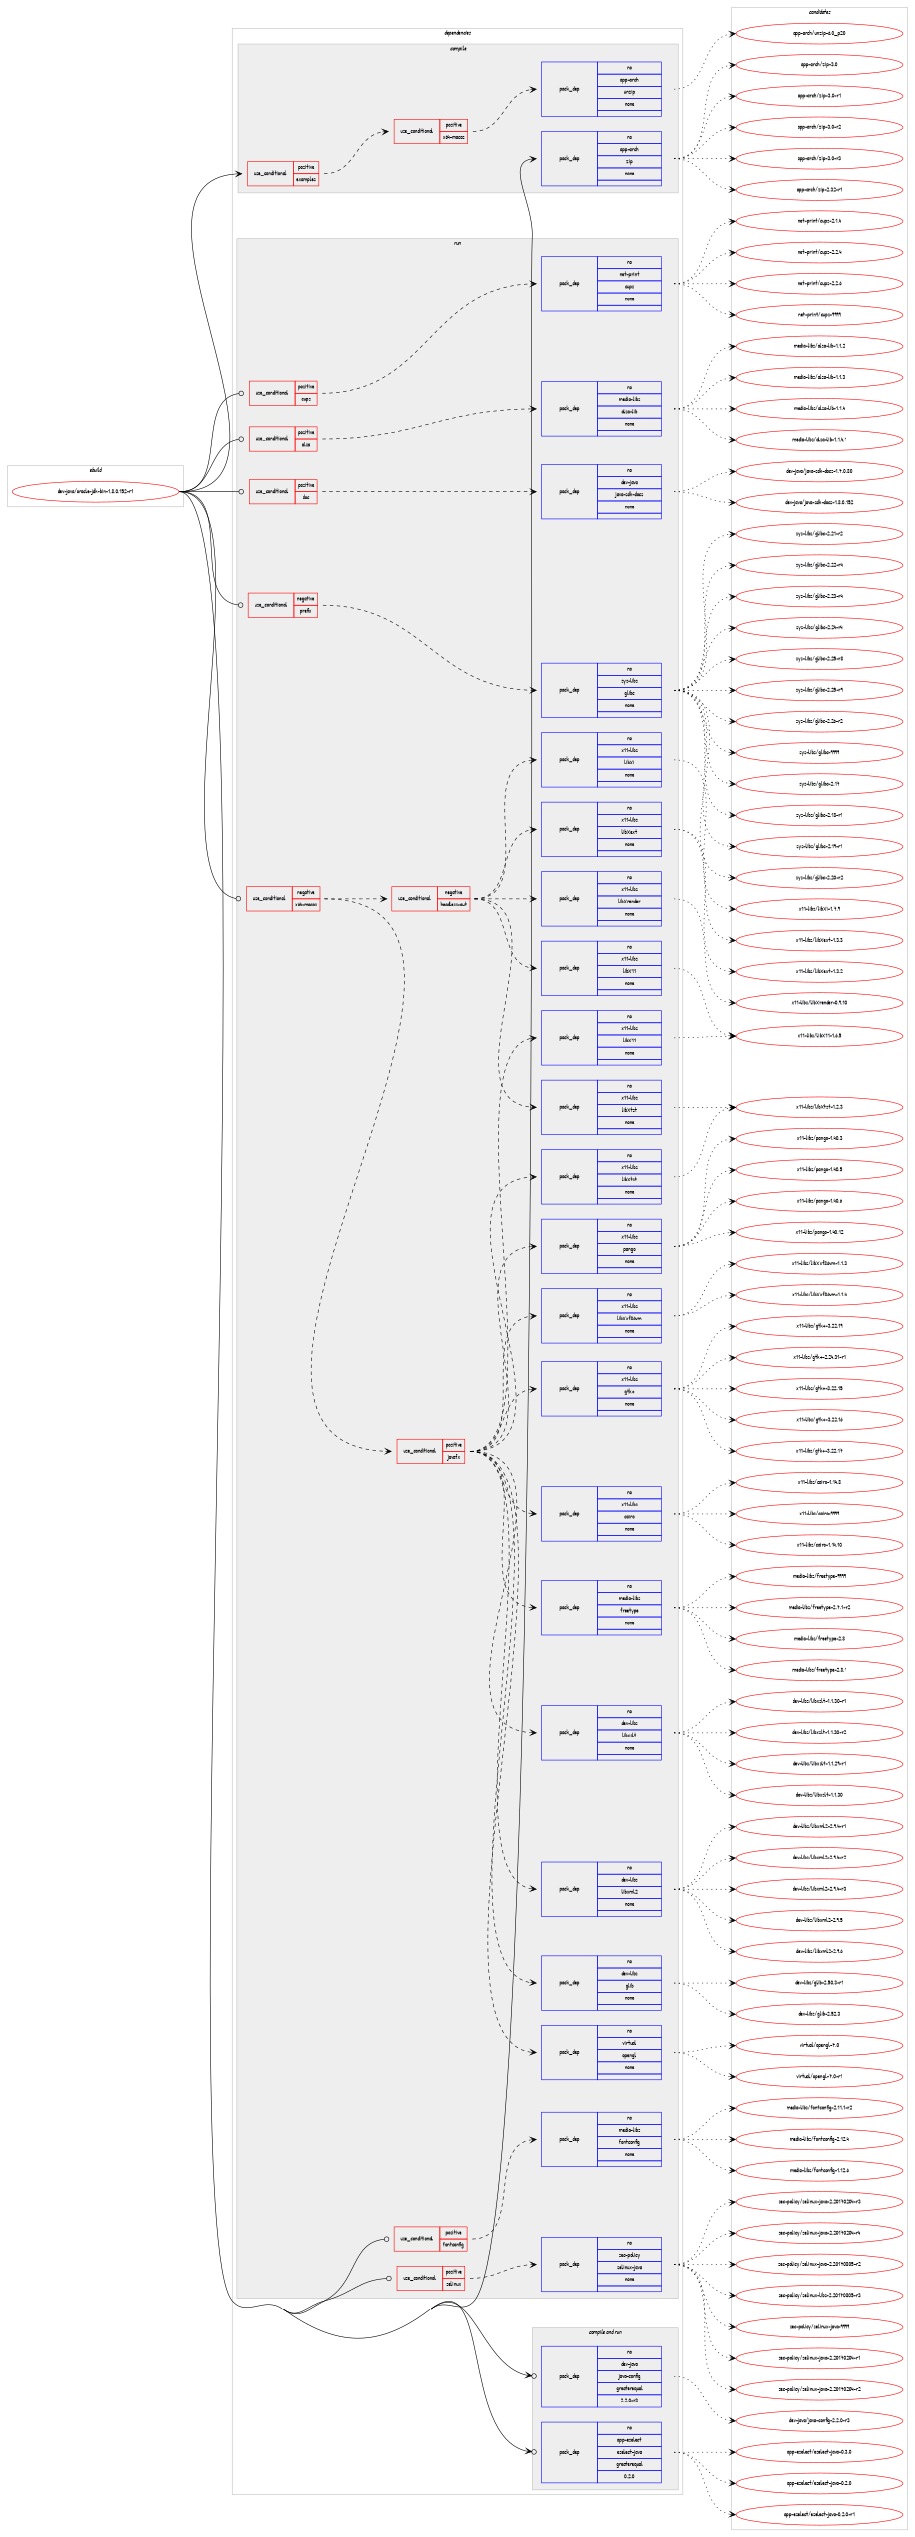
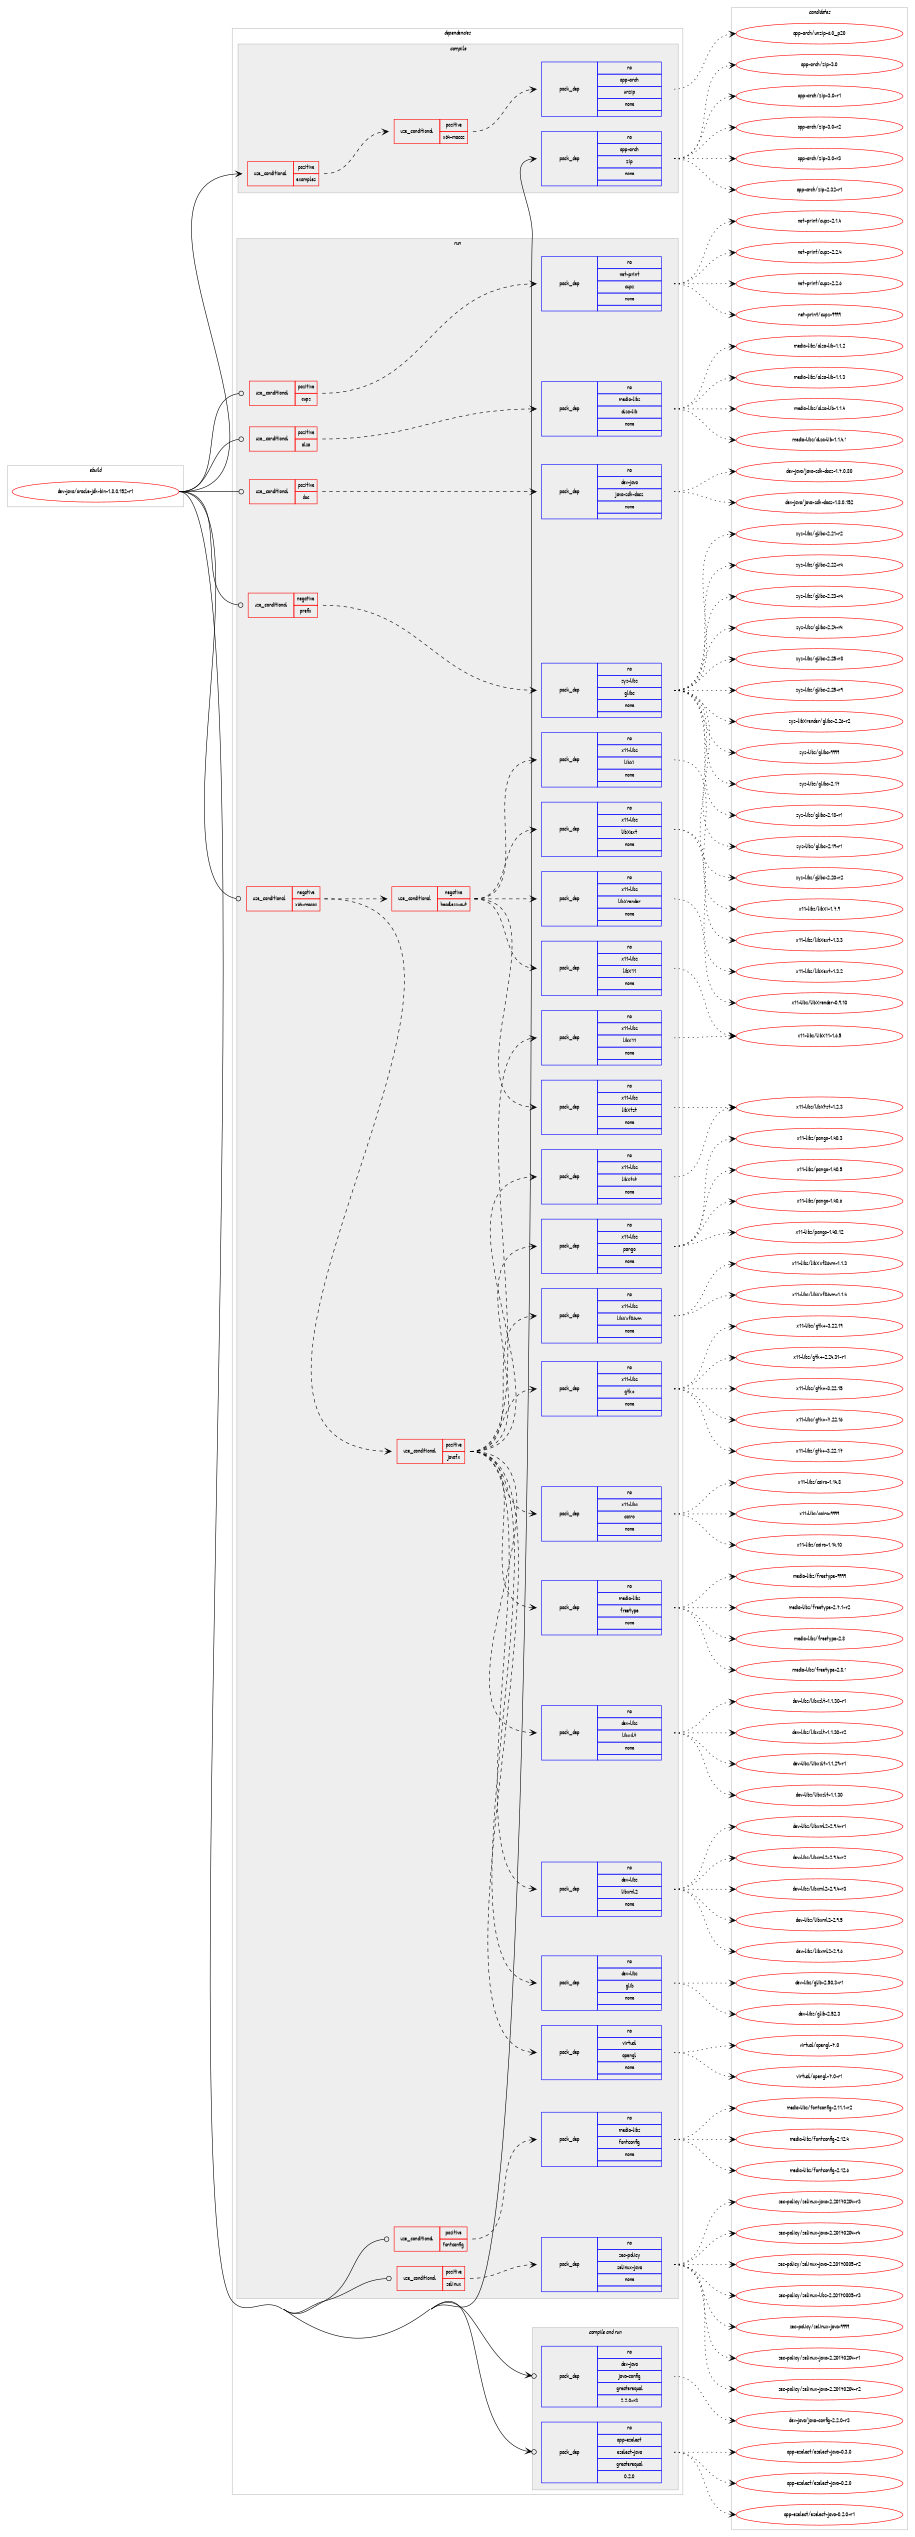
(820, 722) -> (820, 722)
(820, 1420) -> (820, 1420)
(820, 2171) -> (820, 2171)
